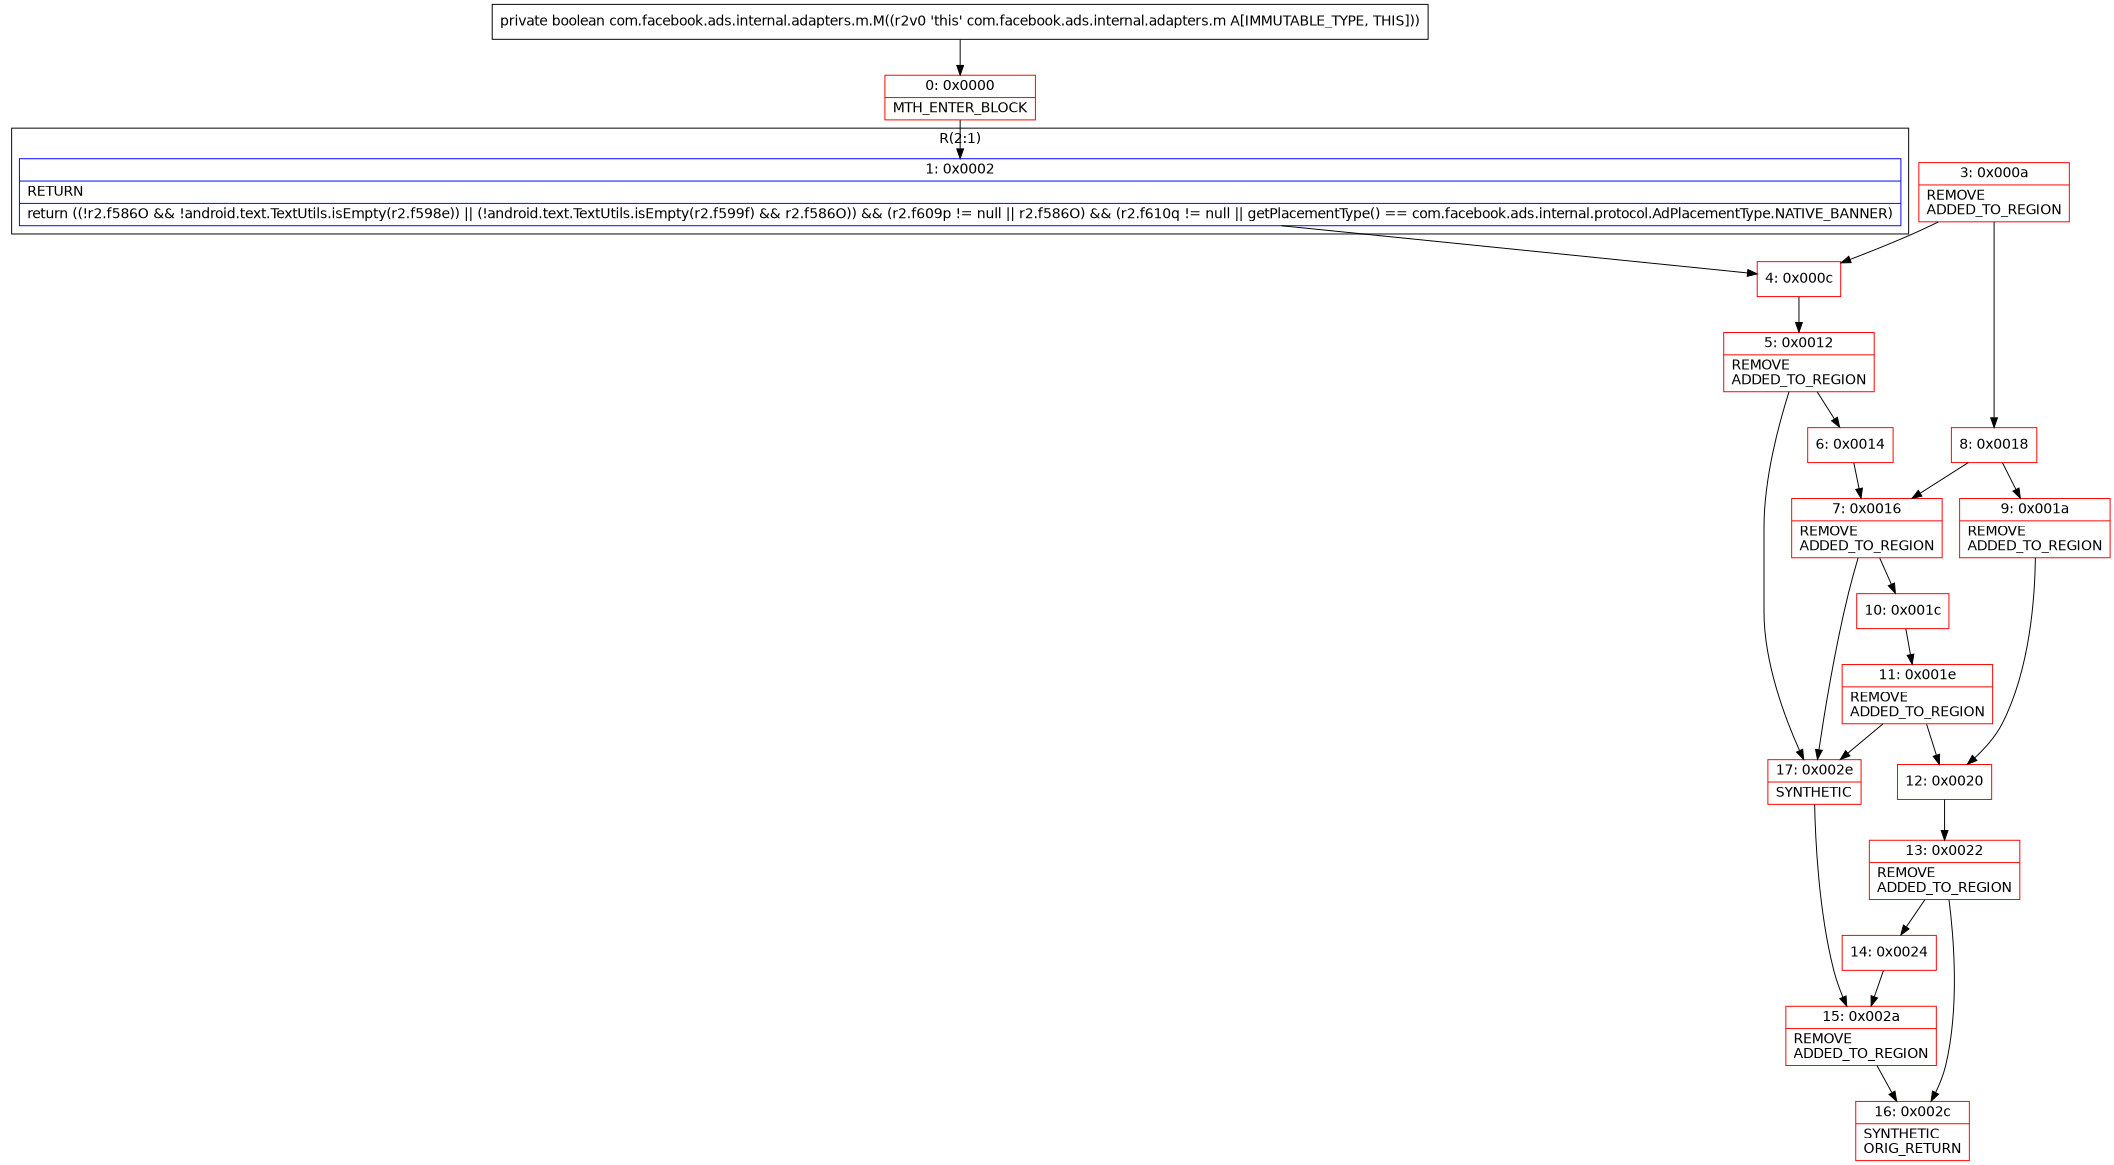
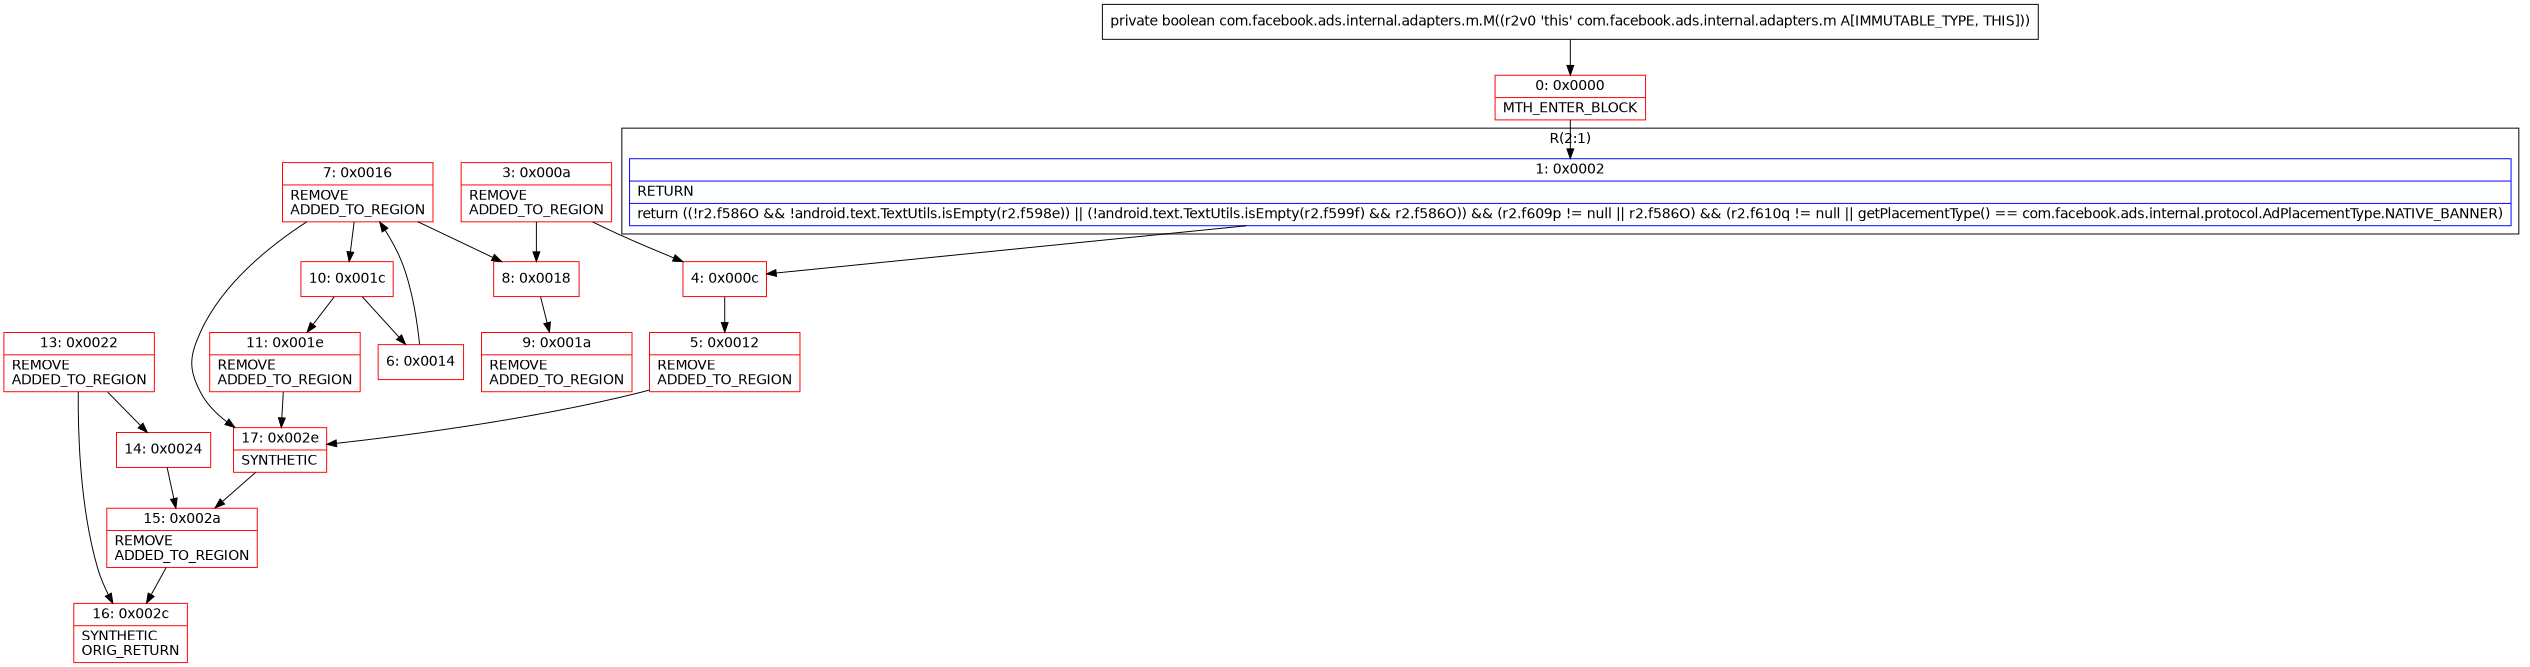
(1826, 405) -> (381, 317)
(1944, 478) -> (455, 240)
(1945, 782) -> none
